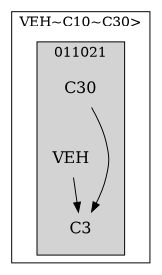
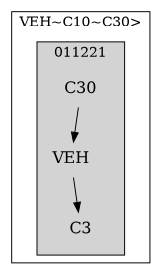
(81, 53) -> (81, 53)
(108, 155) -> (77, 120)
